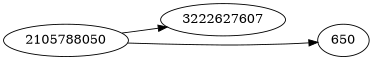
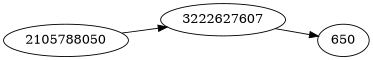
(218, 45) -> (292, 32)
